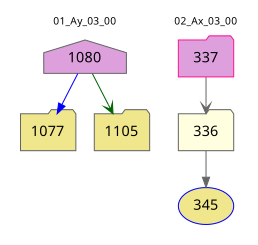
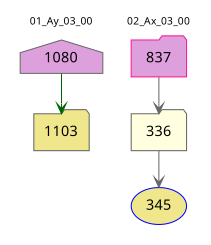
(206, 58) -> (159, 58)
(48, 132) -> none
(122, 132) -> (61, 132)
(206, 164) -> (159, 164)
